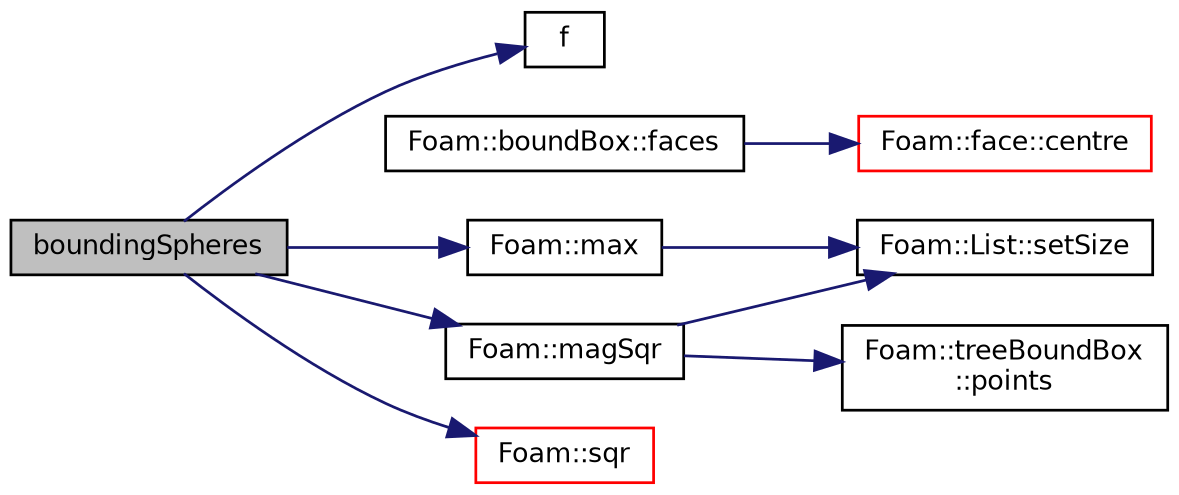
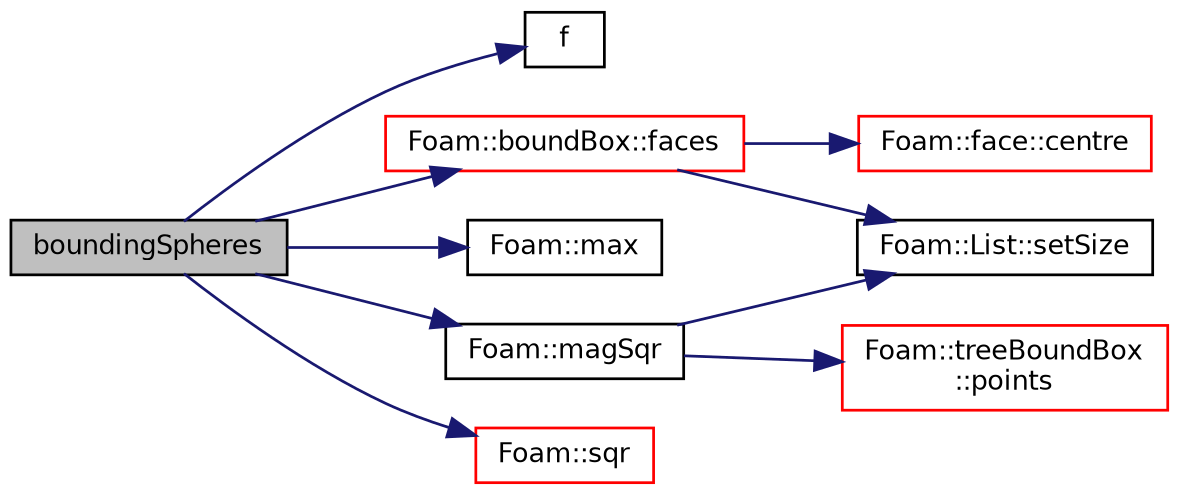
(565, 144) -> (565, 144)
none -> (344, 199)
(745, 247) -> (772, 192)
(1005, 368) -> (1005, 368)
